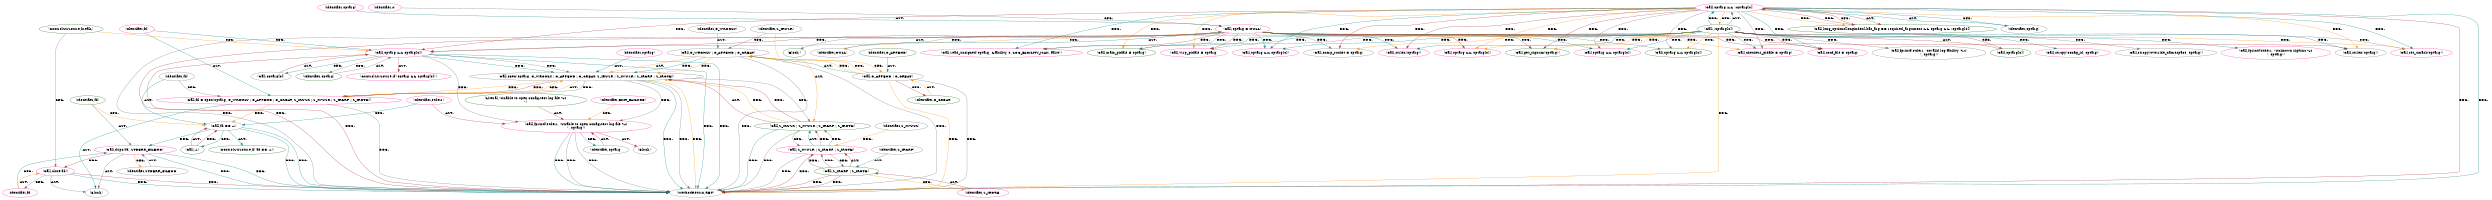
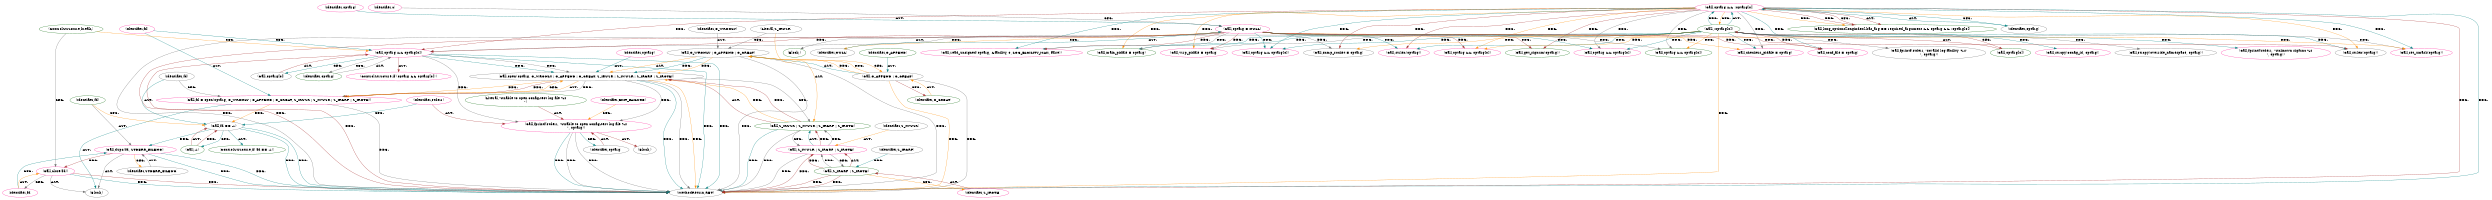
(776, 29) -> (776, 29)
(1636, 43) -> none
(868, 139) -> (868, 139)
(879, 161) -> (879, 161)
